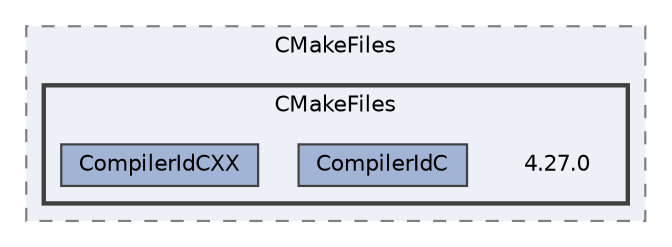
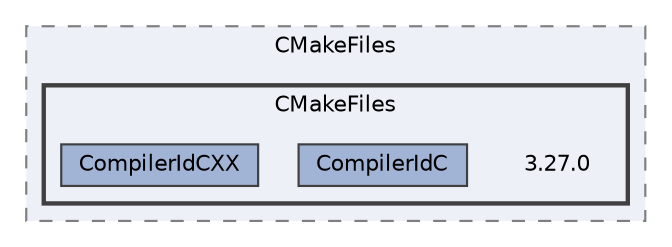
(558, 165) -> (558, 165)
